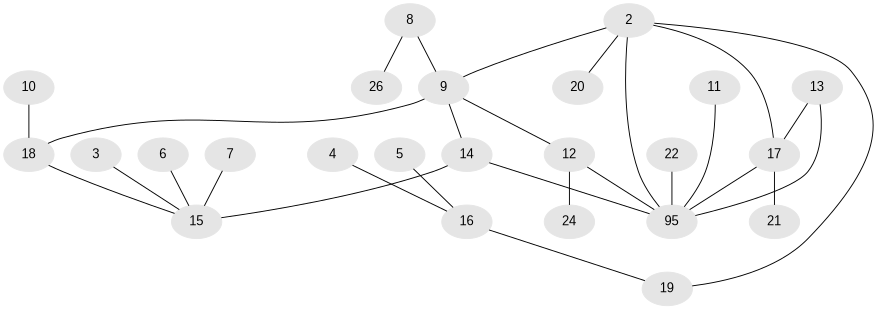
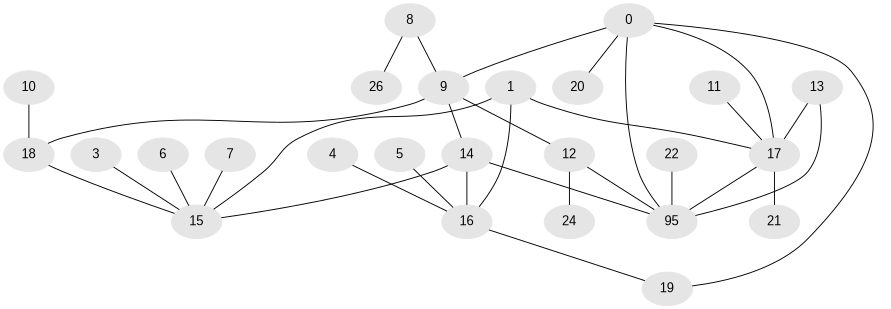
(629, 21) -> (629, 21)
none -> (511, 88)
(709, 159) -> (745, 121)
none -> (467, 188)
